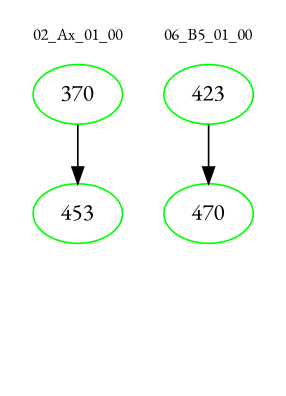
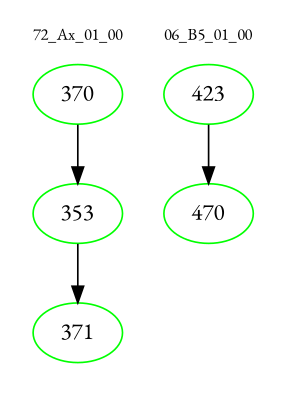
(79, 36) -> (79, 36)
(78, 214) -> (78, 214)
none -> (78, 333)
